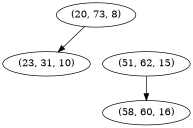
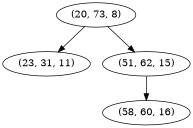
none -> (119, 37)
(47, 64) -> (47, 64)
